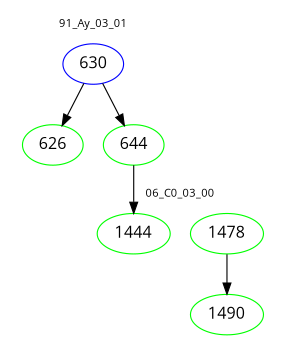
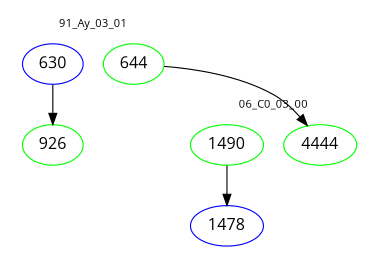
(111, 99) -> none
(53, 145) -> (53, 145)
(134, 234) -> (320, 145)
(227, 234) -> (227, 226)
(227, 269) -> (227, 180)
